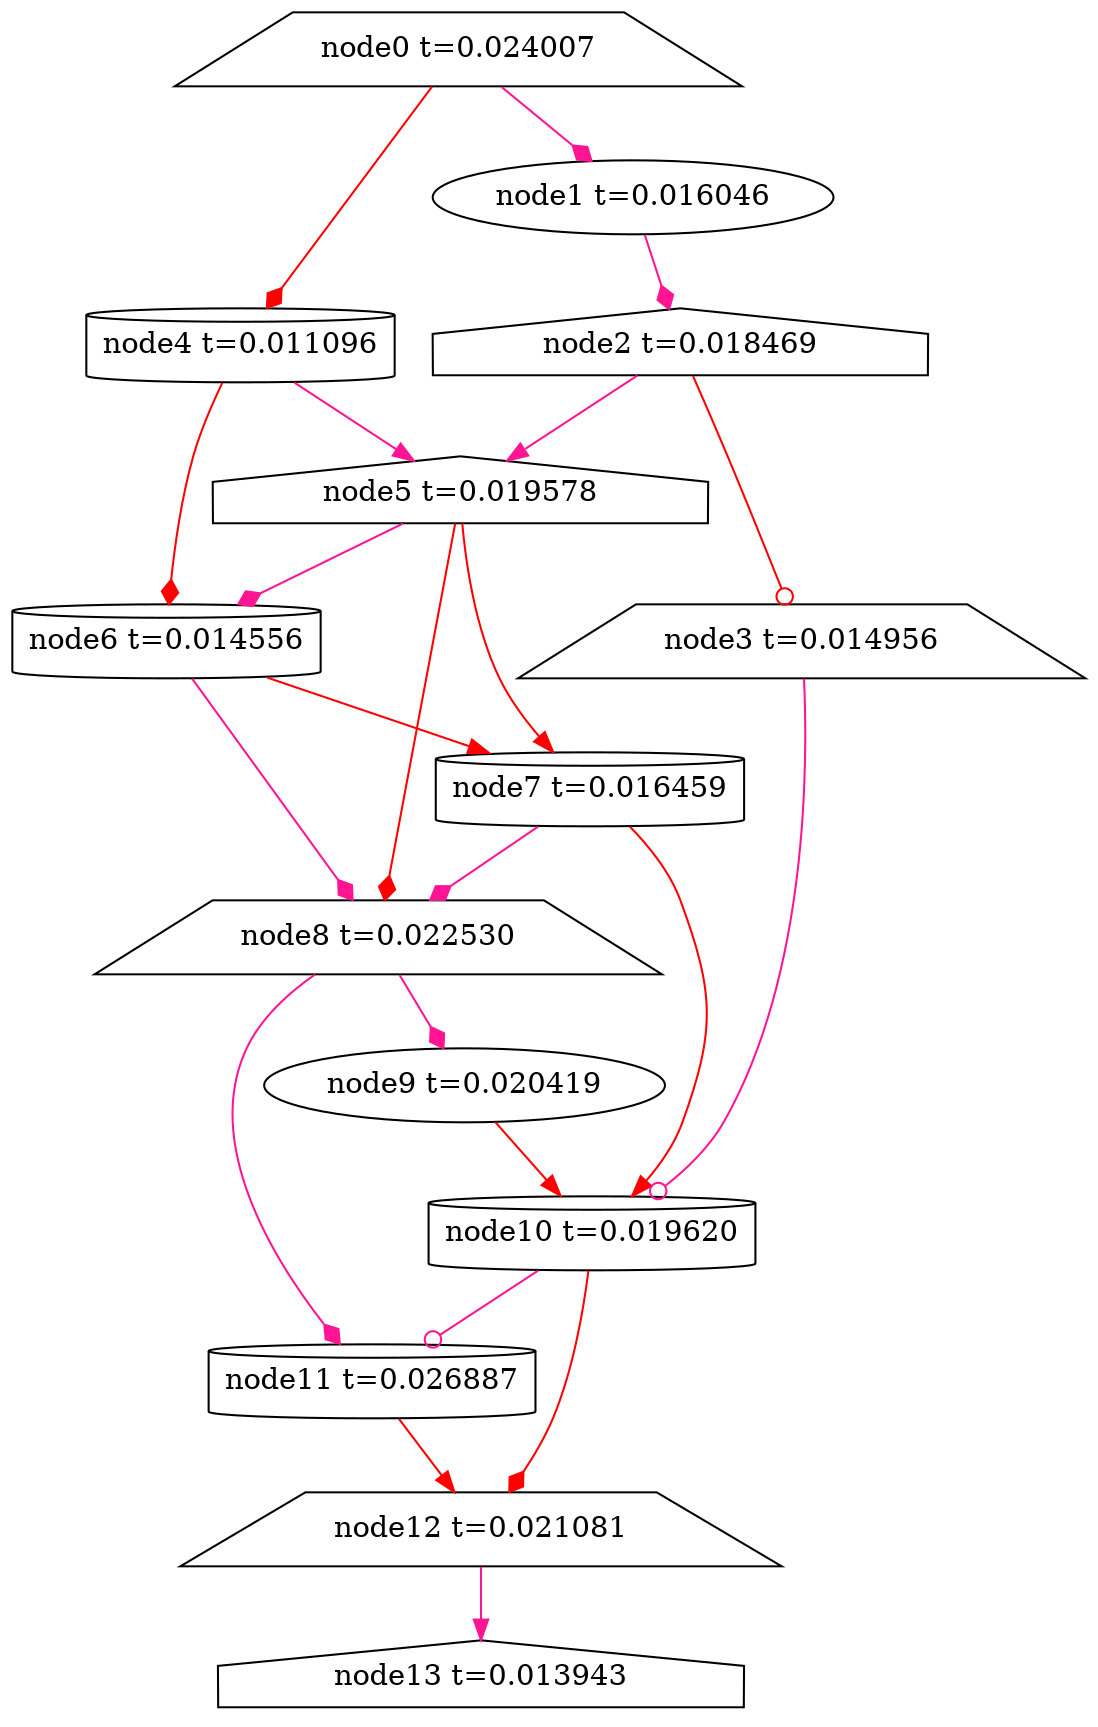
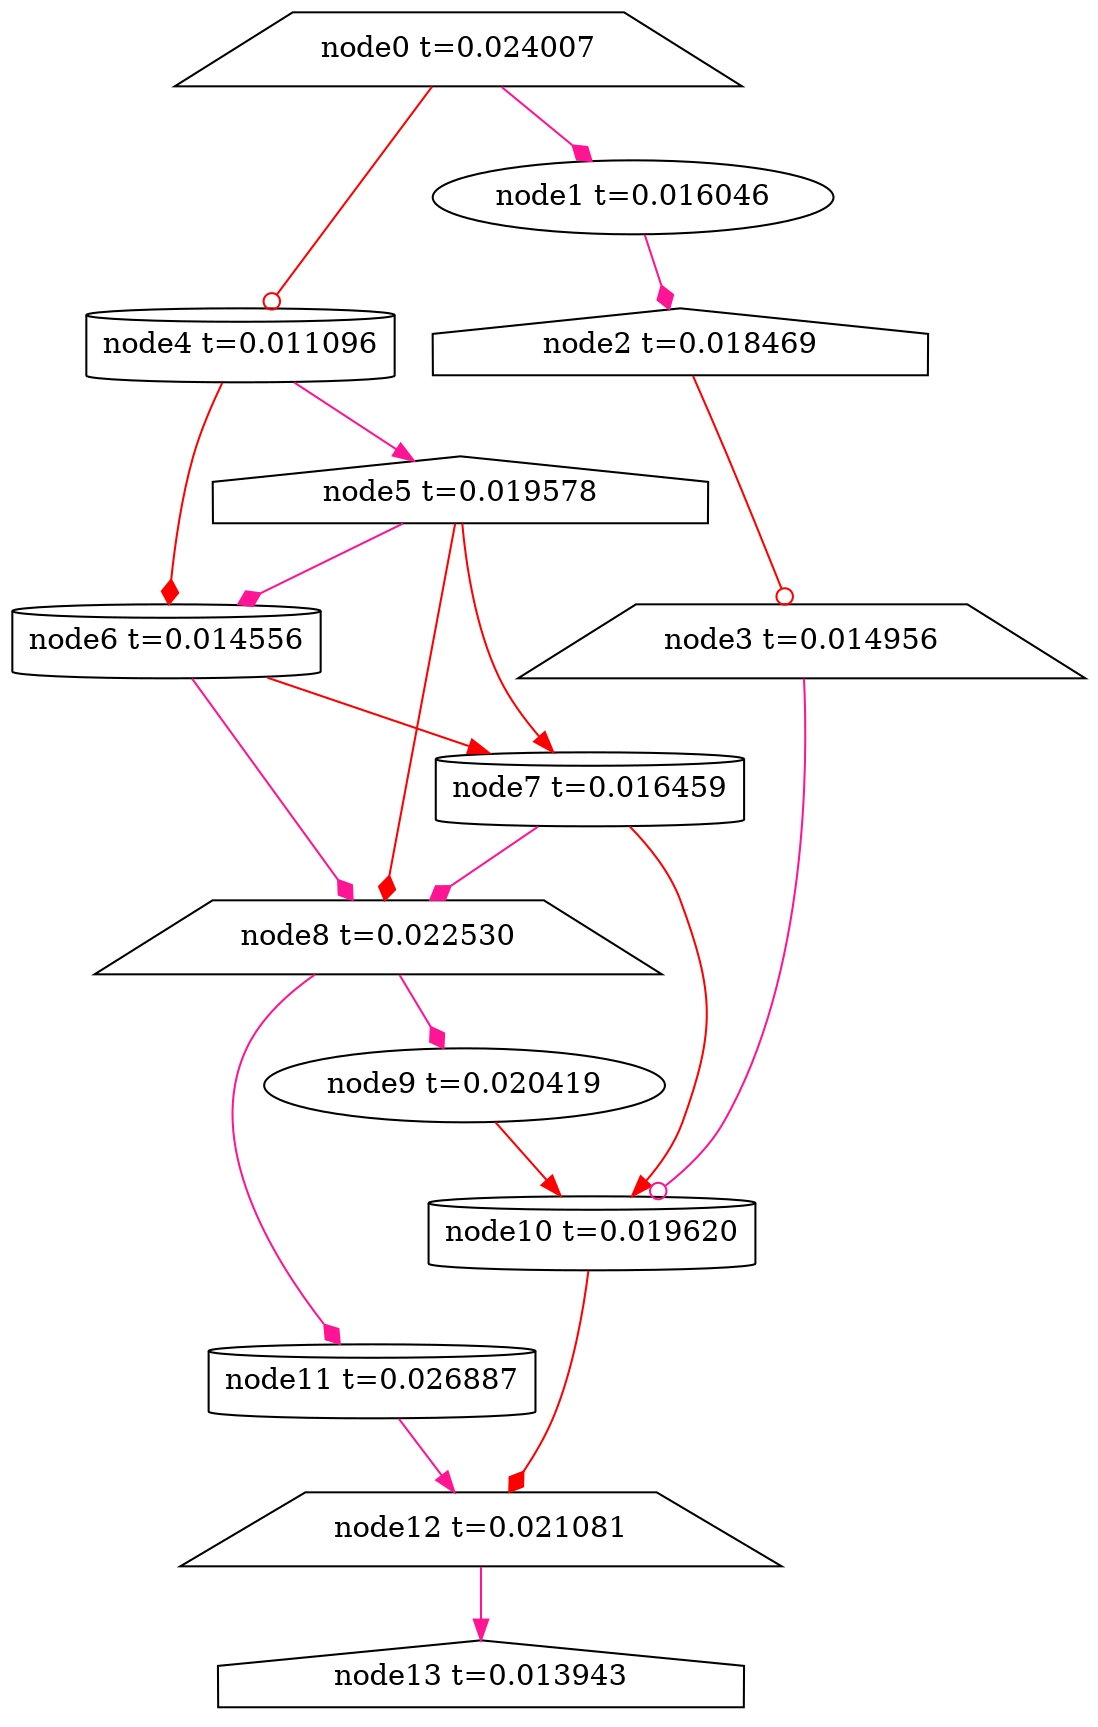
(354, 191) -> (354, 191)
(581, 412) -> none
(489, 1303) -> none
(420, 1447) -> (420, 1447)
